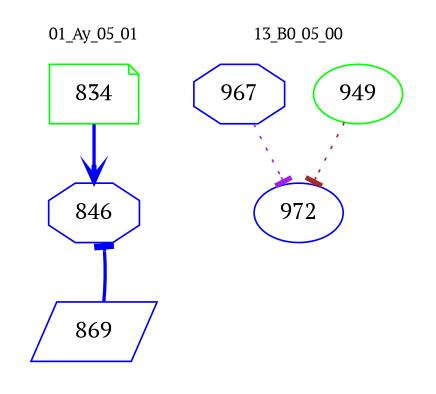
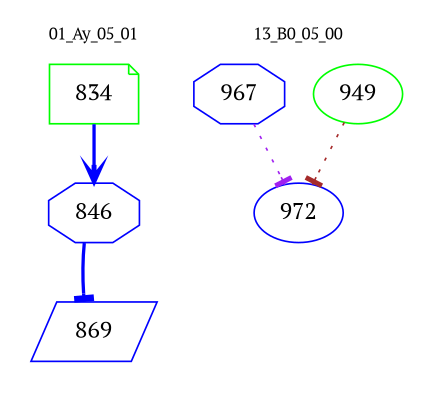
(105, 277) -> (83, 268)
